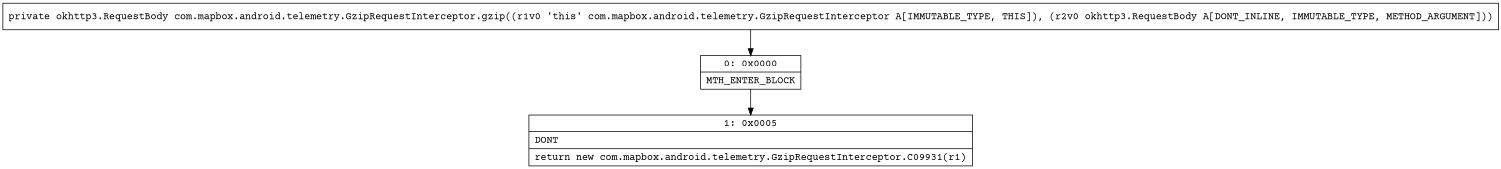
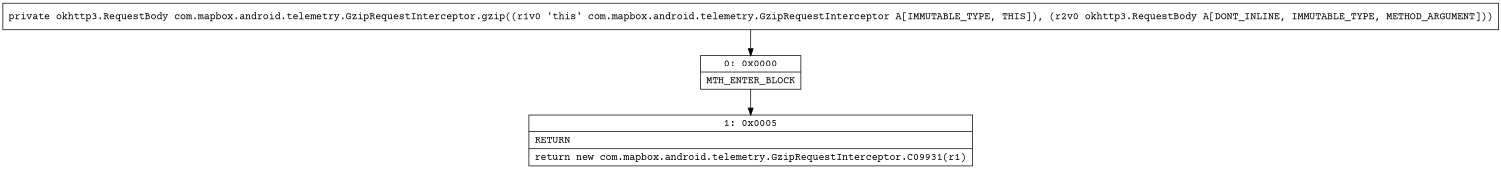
(547, 140) -> (553, 140)
